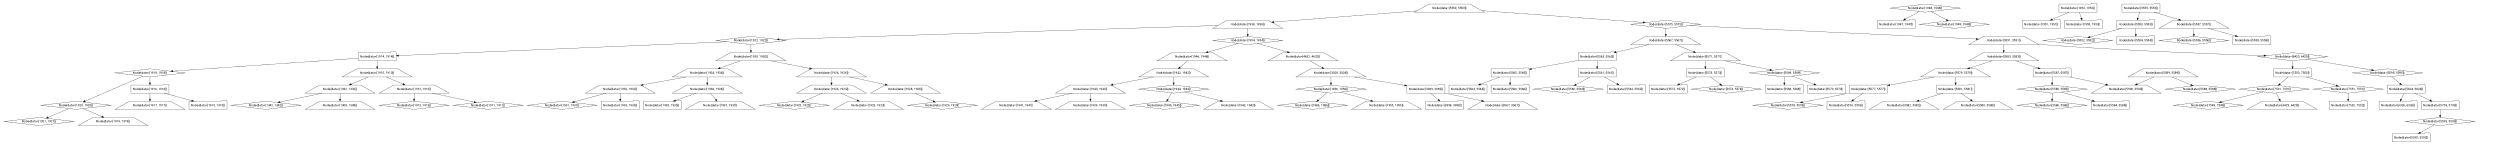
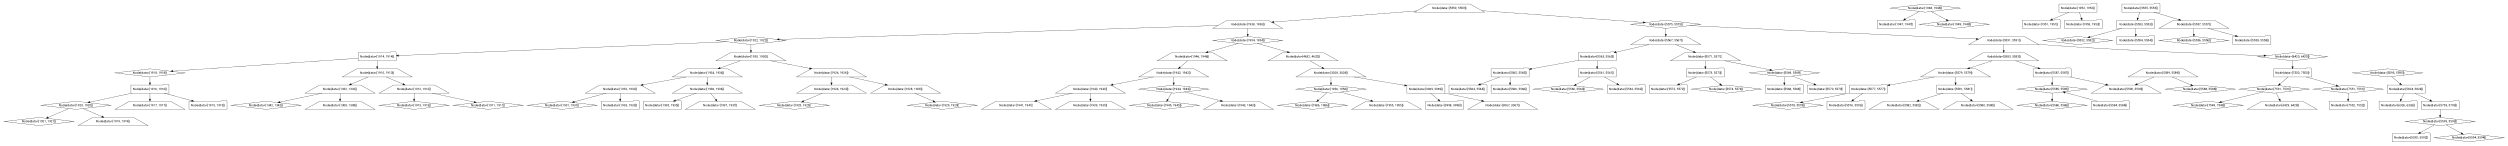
(2339, 65) -> none
(114, 89) -> (111, 98)
(2077, 96) -> (2081, 97)
(868, 105) -> none
none -> (2469, 138)
